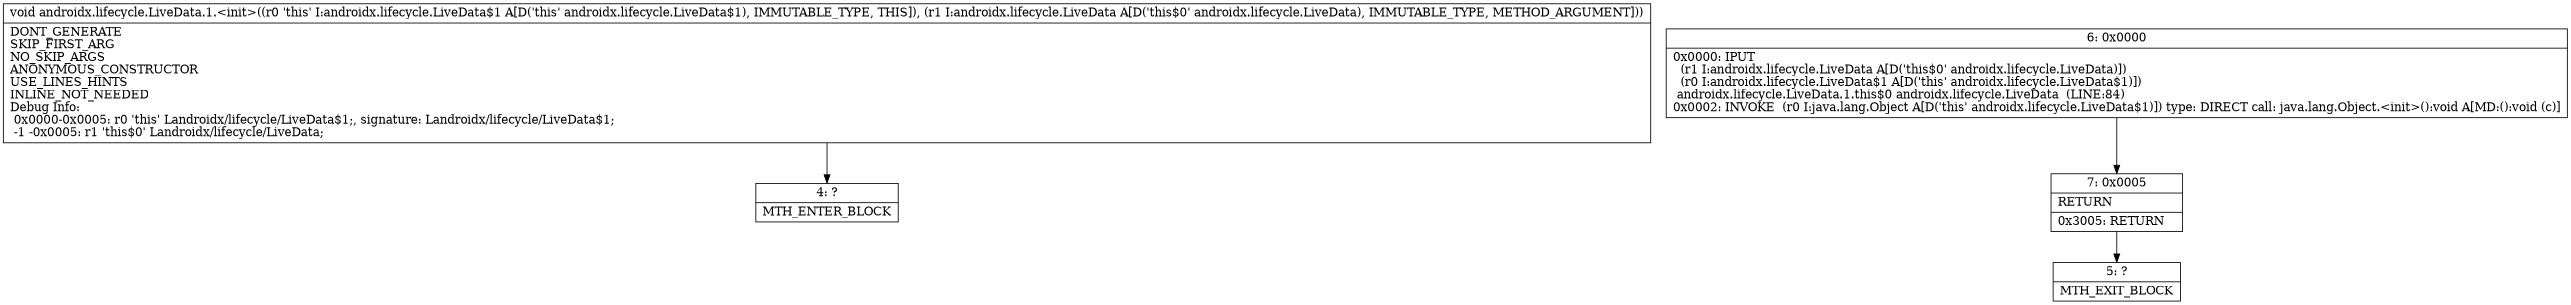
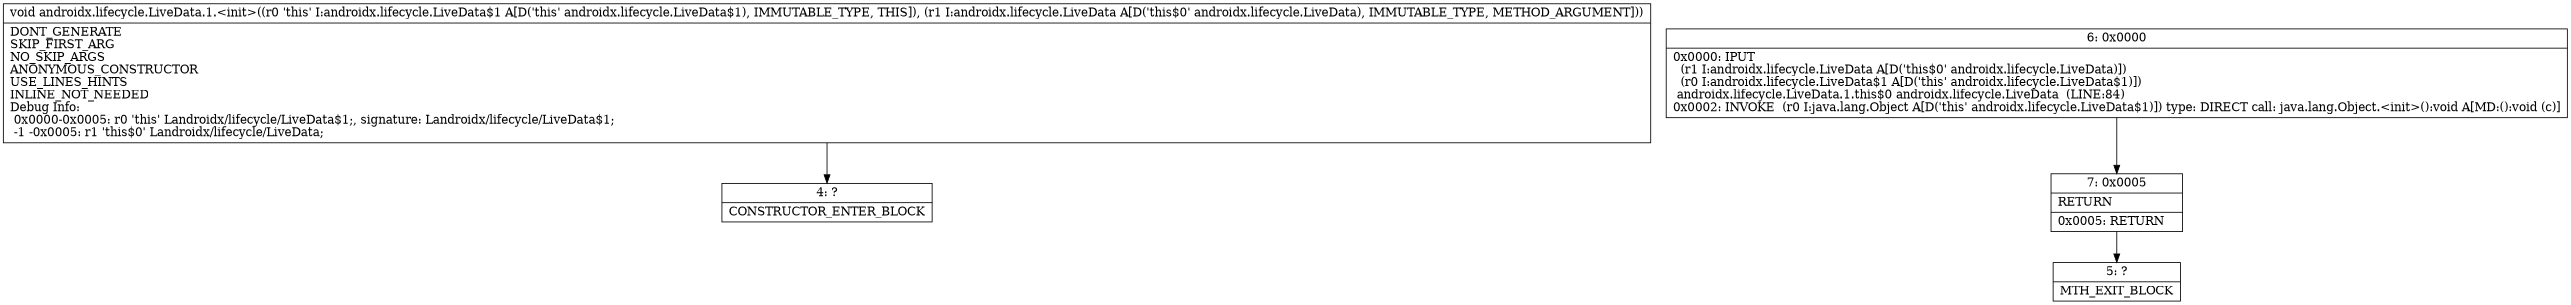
(827, 212) -> (827, 212)
(2117, 222) -> (2117, 222)
